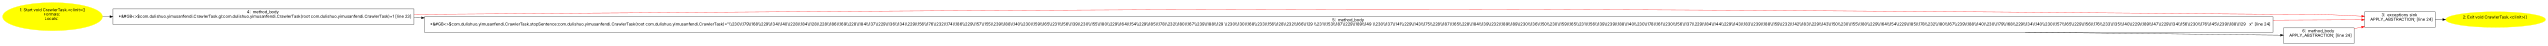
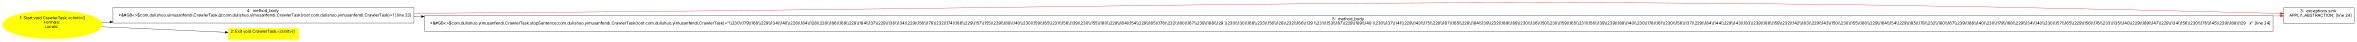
(2439, 20) -> (164, 30)
(2496, 20) -> (263, 34)
(2319, 36) -> none
